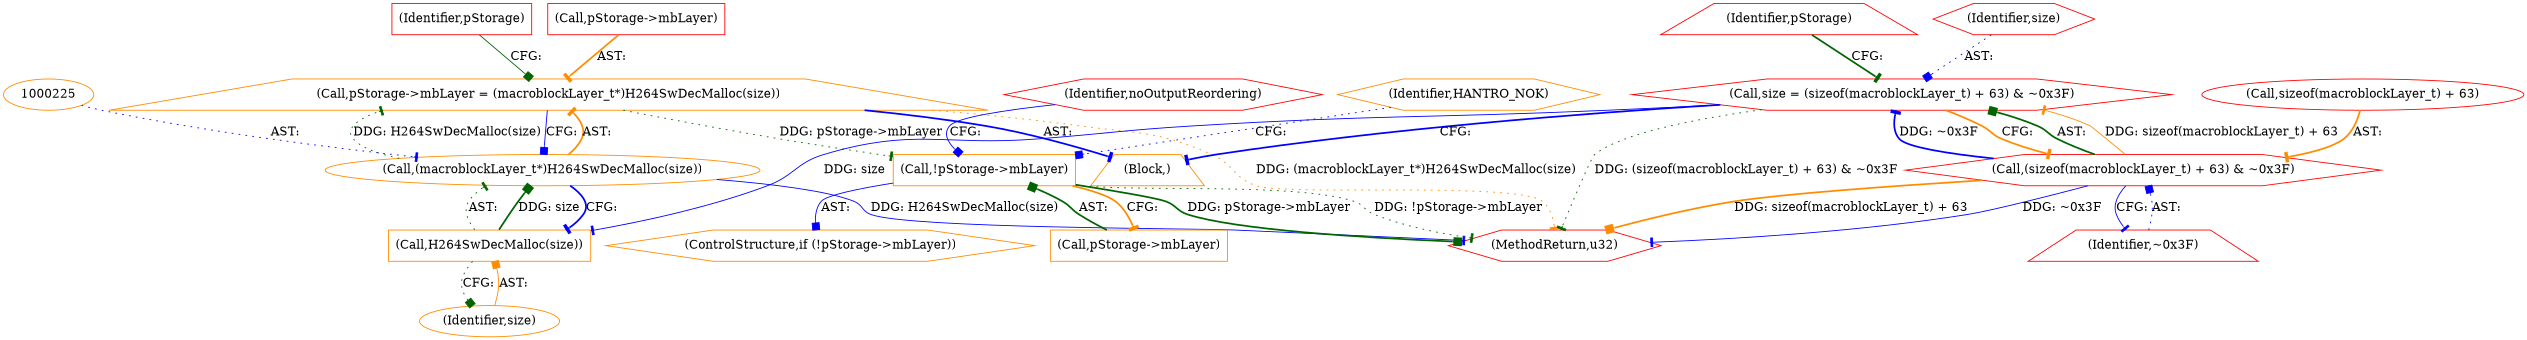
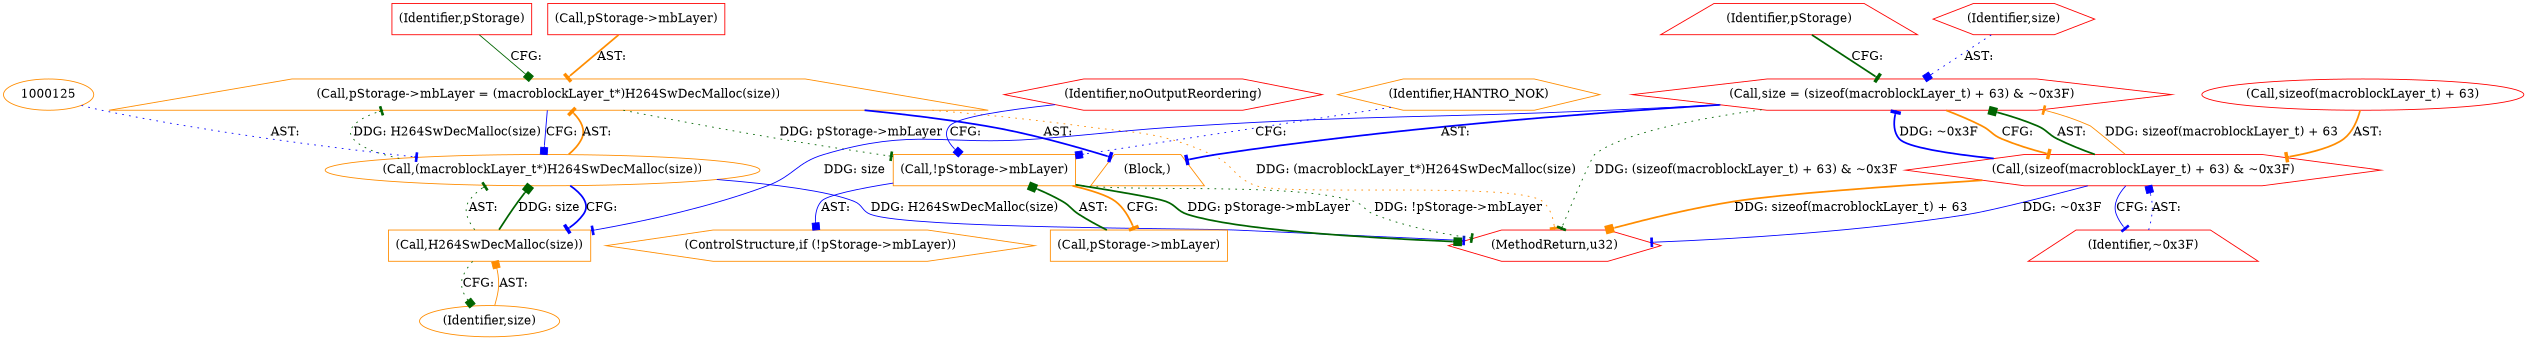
(49, 95) -> (49, 95)
(1457, 132) -> (1457, 132)
